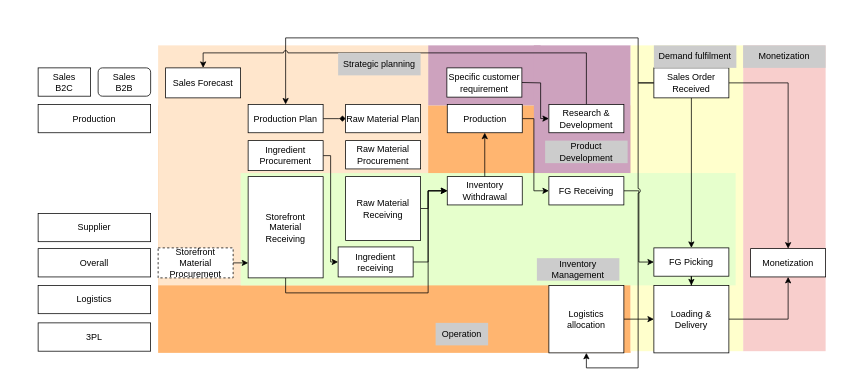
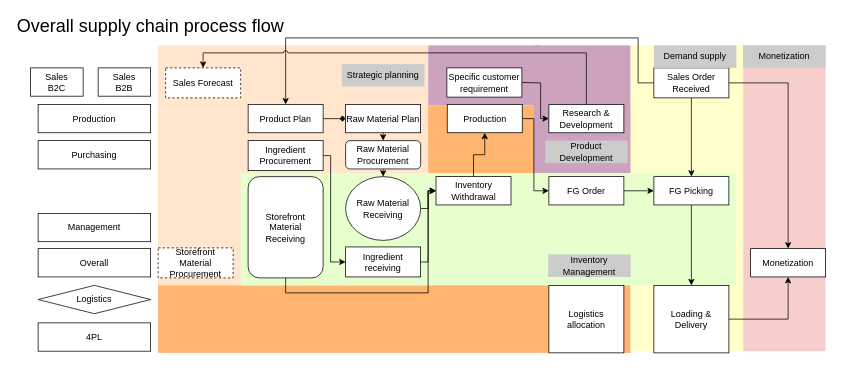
none -> (150, 27)
(695, 57) -> (695, 57)
(379, 64) -> (383, 75)
(64, 82) -> (57, 82)
(124, 82) -> (124, 82)
(203, 83) -> (203, 83)
(285, 119) -> (285, 119)
none -> (383, 134)
none -> (94, 155)
(383, 155) -> (383, 155)
none -> (383, 170)
(485, 191) -> (473, 191)
(586, 191) -> (586, 191)
(383, 209) -> (383, 209)
(285, 227) -> (285, 227)
(94, 228) -> (94, 228)
(375, 262) -> (383, 262)
(691, 262) -> (691, 191)
(241, 263) -> none
(578, 269) -> (589, 266)
(94, 300) -> (94, 300)
(640, 319) -> none
(462, 334) -> none
(94, 337) -> (94, 337)
(586, 364) -> none
